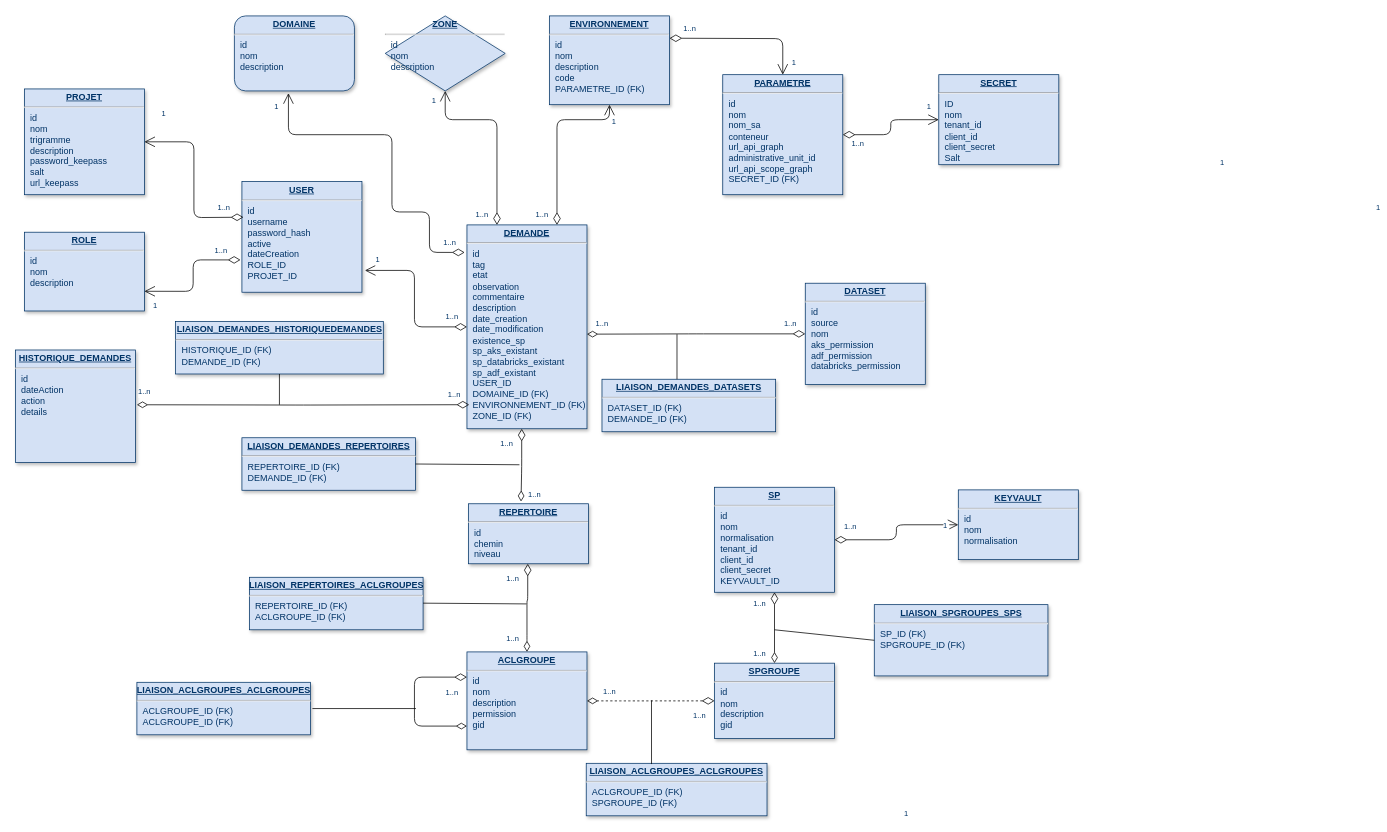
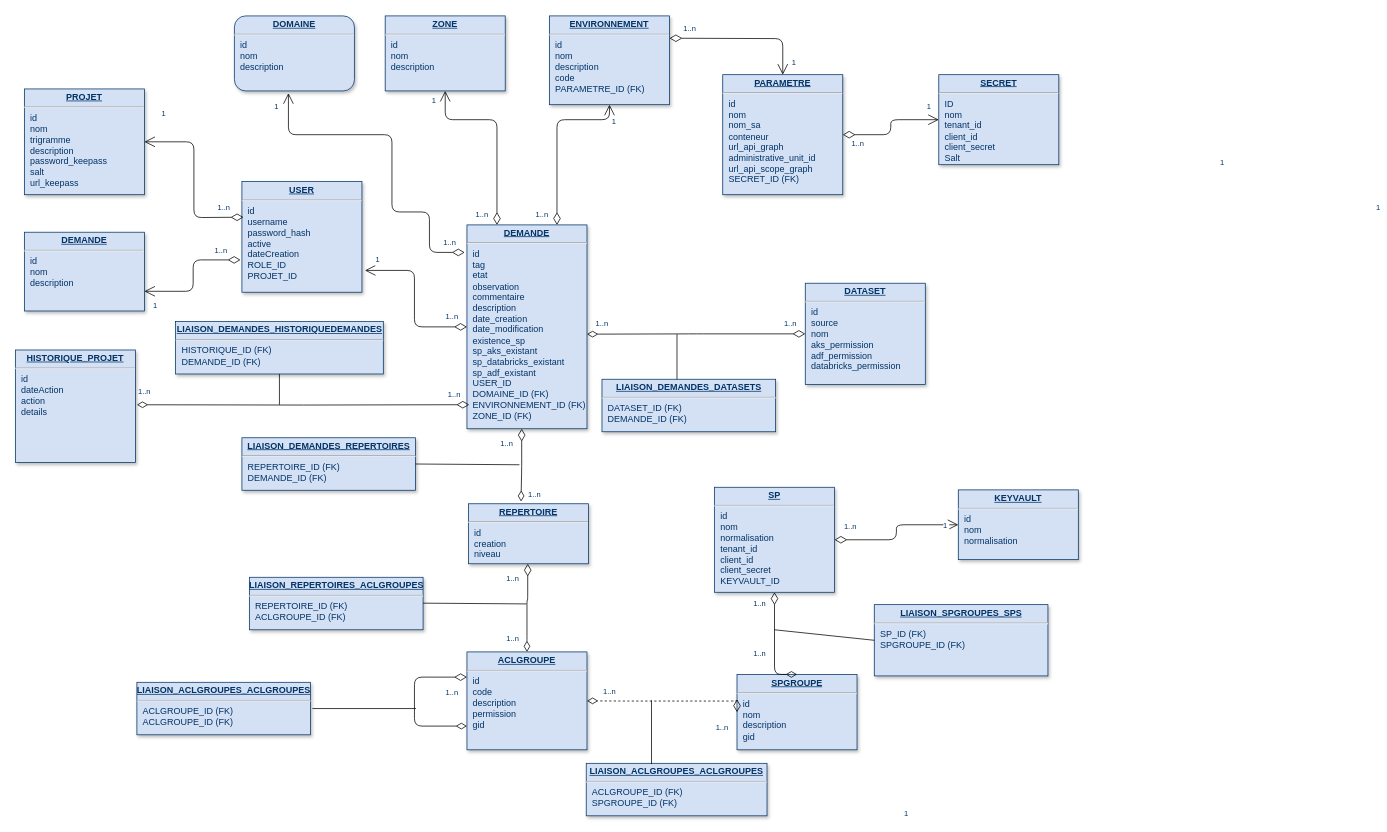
(445, 53) -> (445, 53)
(50, 254) -> (50, 254)
(63, 377) -> (58, 377)
(494, 525) -> (494, 525)
(492, 685) -> (492, 685)
(774, 701) -> (797, 712)
